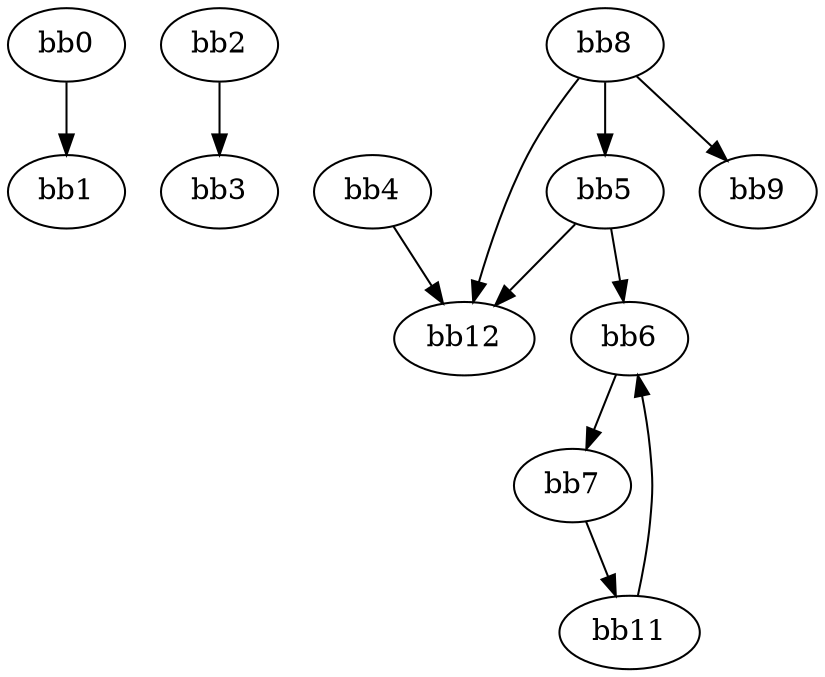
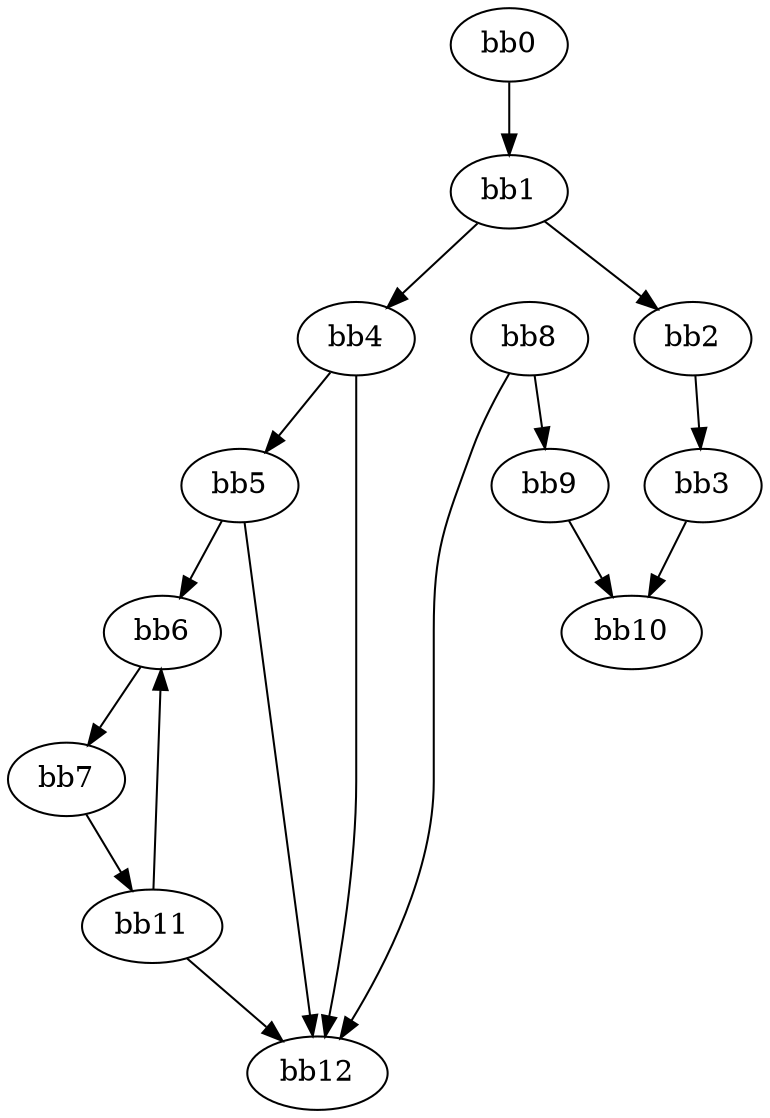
(605, 108) -> (305, 404)
none -> (440, 258)
none -> (593, 259)
none -> (632, 632)
none -> (227, 993)
